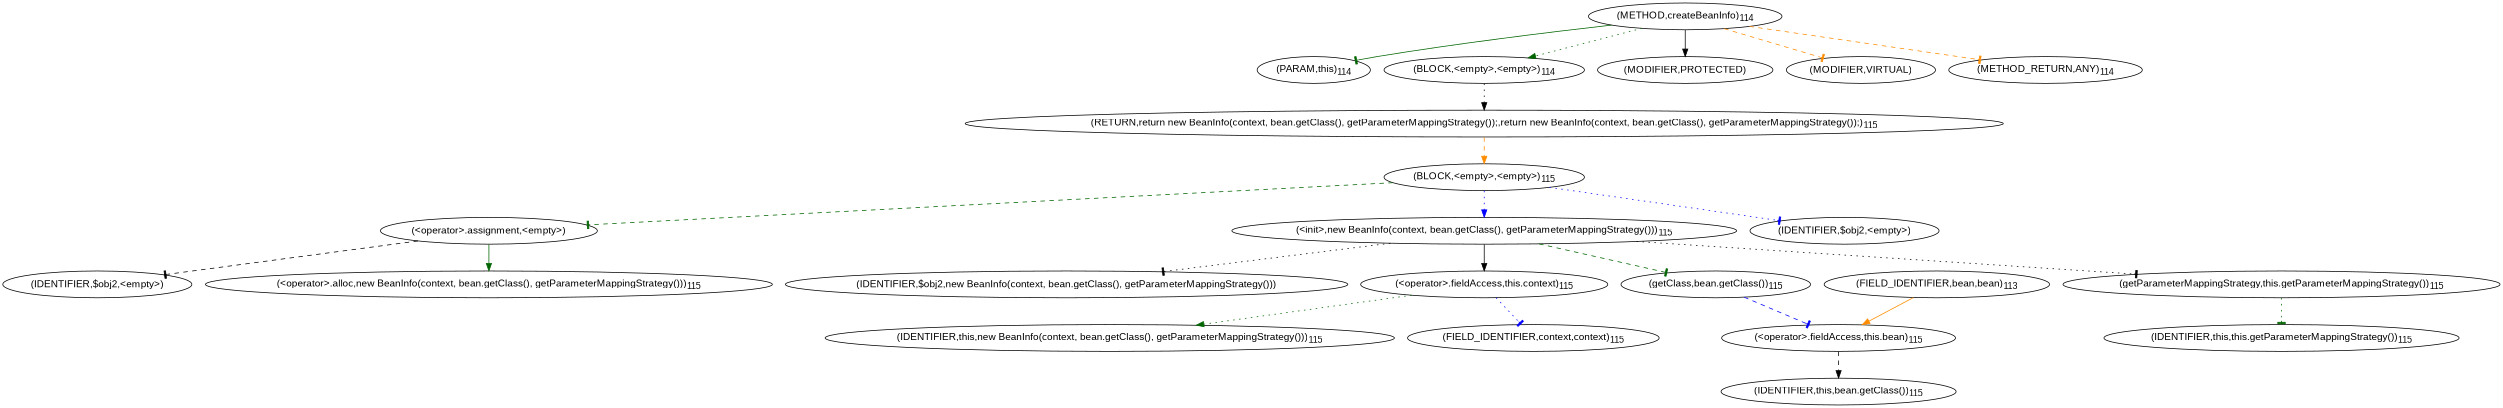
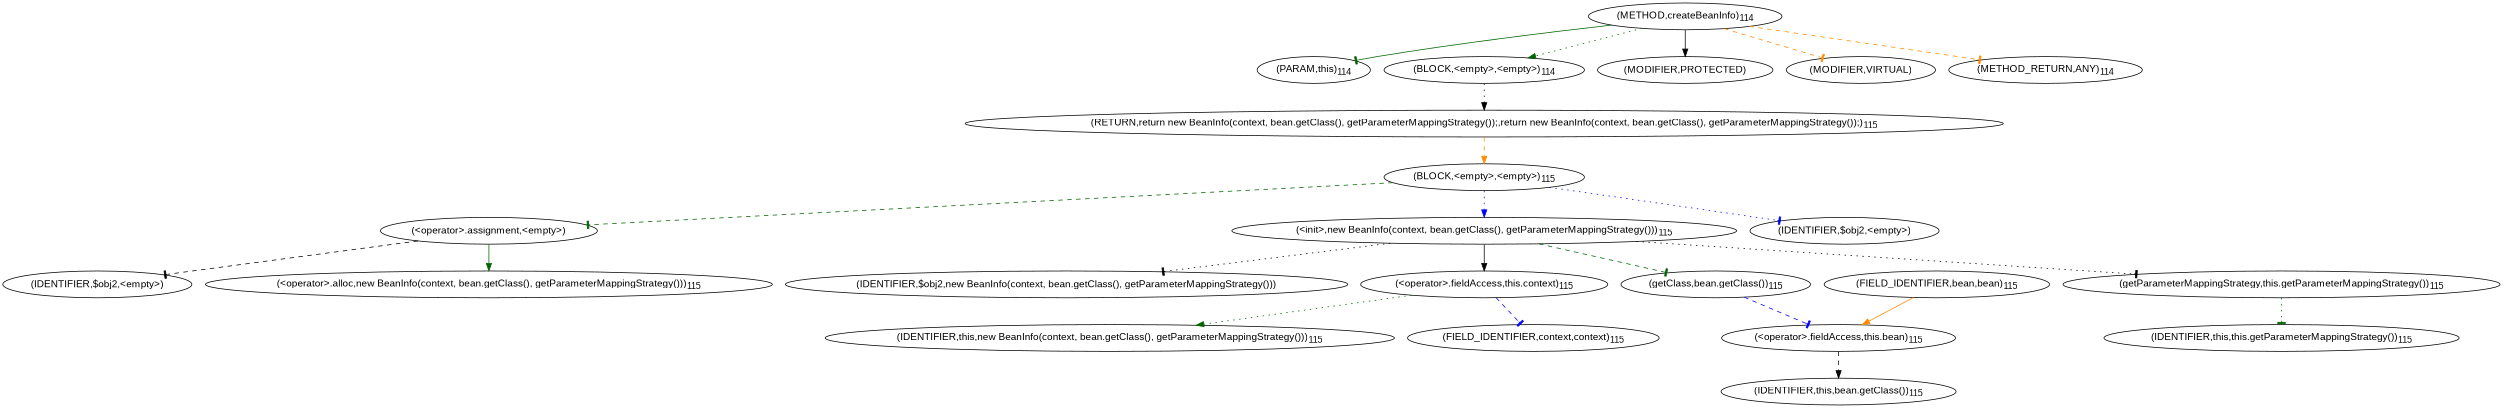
(2011, 283) -> (2011, 283)
(1507, 310) -> (1507, 310)
